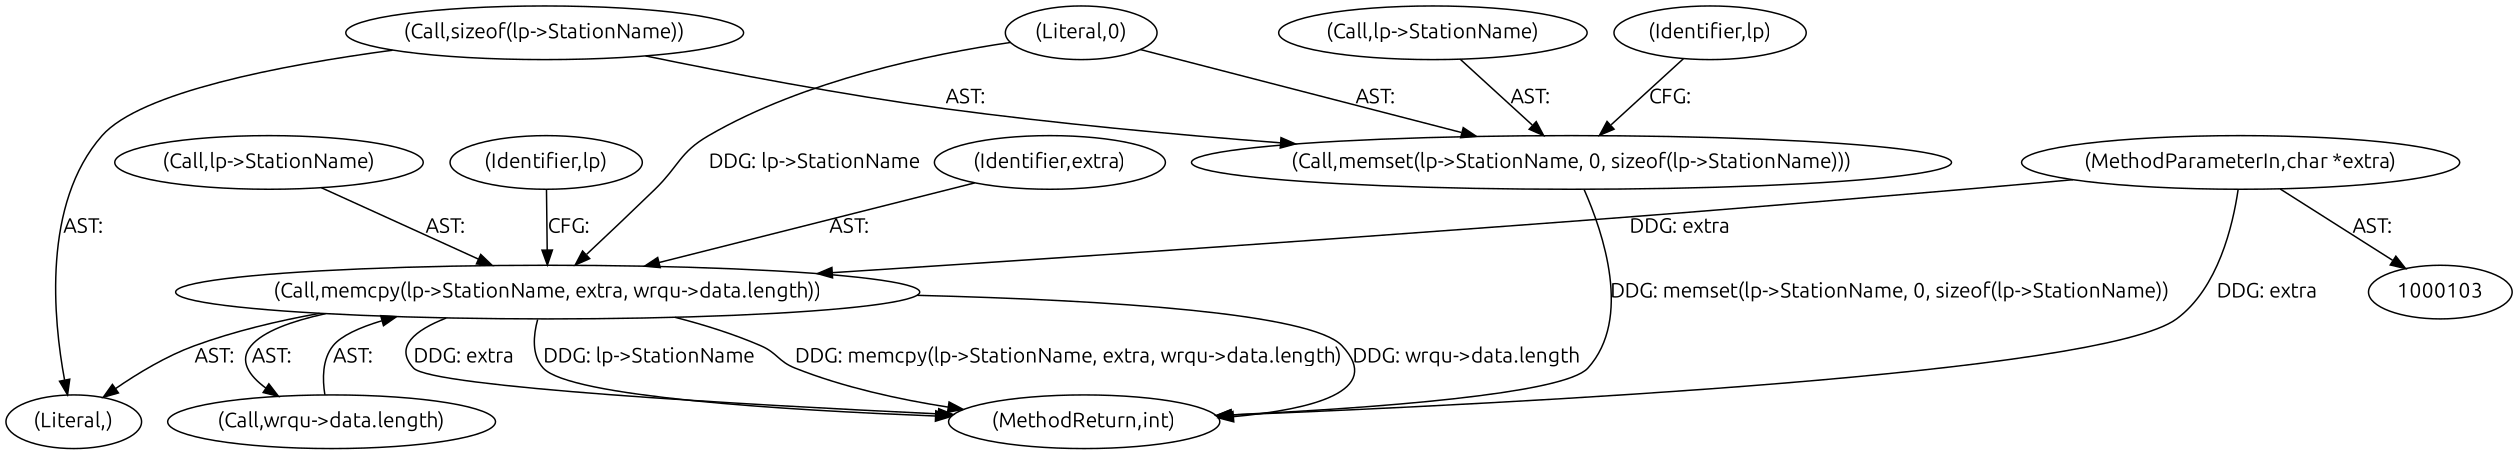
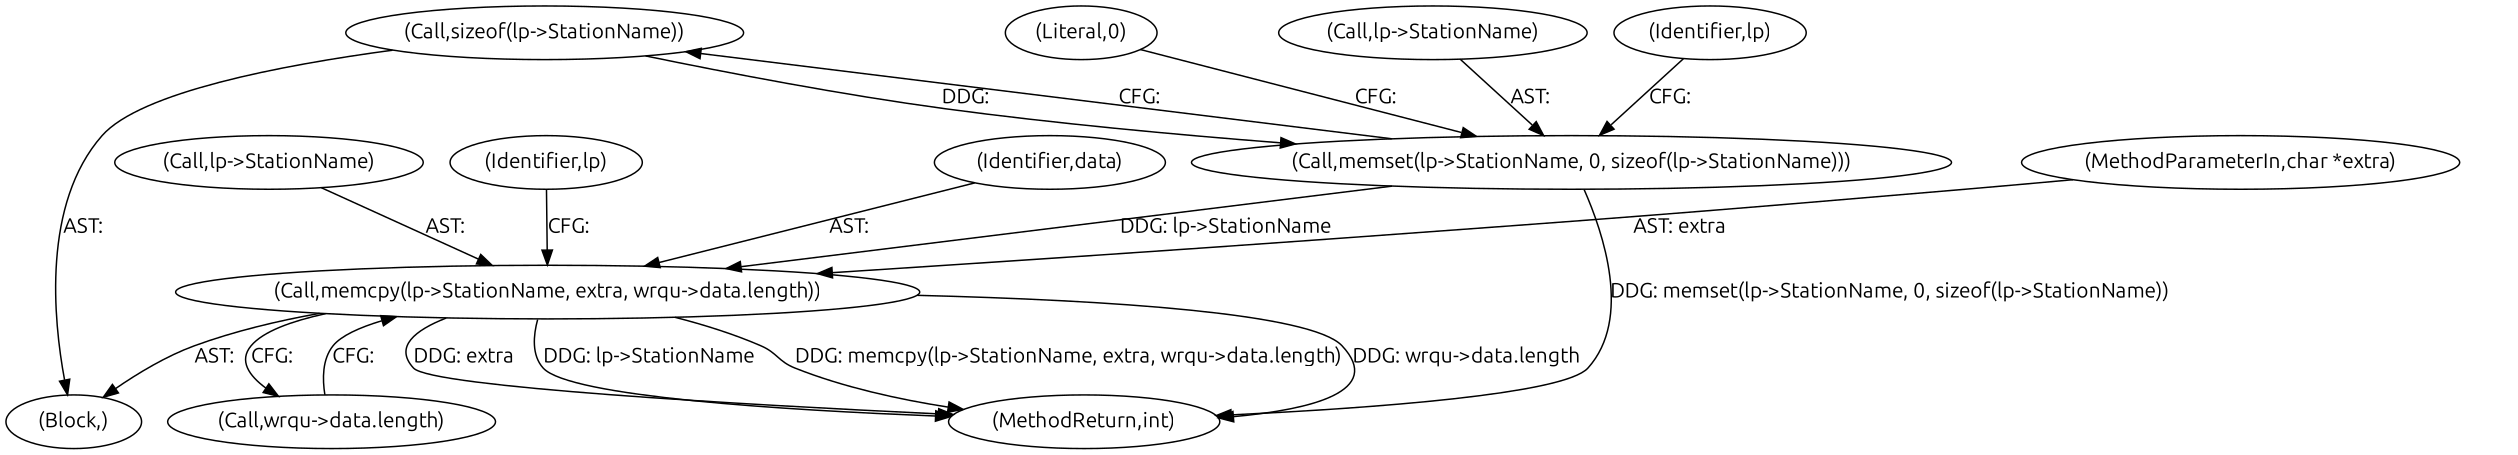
none -> (1046, 96)
(969, 98) -> (969, 98)
(1379, 98) -> (1379, 98)
(775, 104) -> (1067, 226)
(1050, 162) -> (1050, 162)
(1680, 227) -> (1680, 227)
(2440, 292) -> none
(275, 357) -> (275, 357)
(356, 357) -> (356, 357)
(1780, 383) -> none
(74, 422) -> (74, 422)
